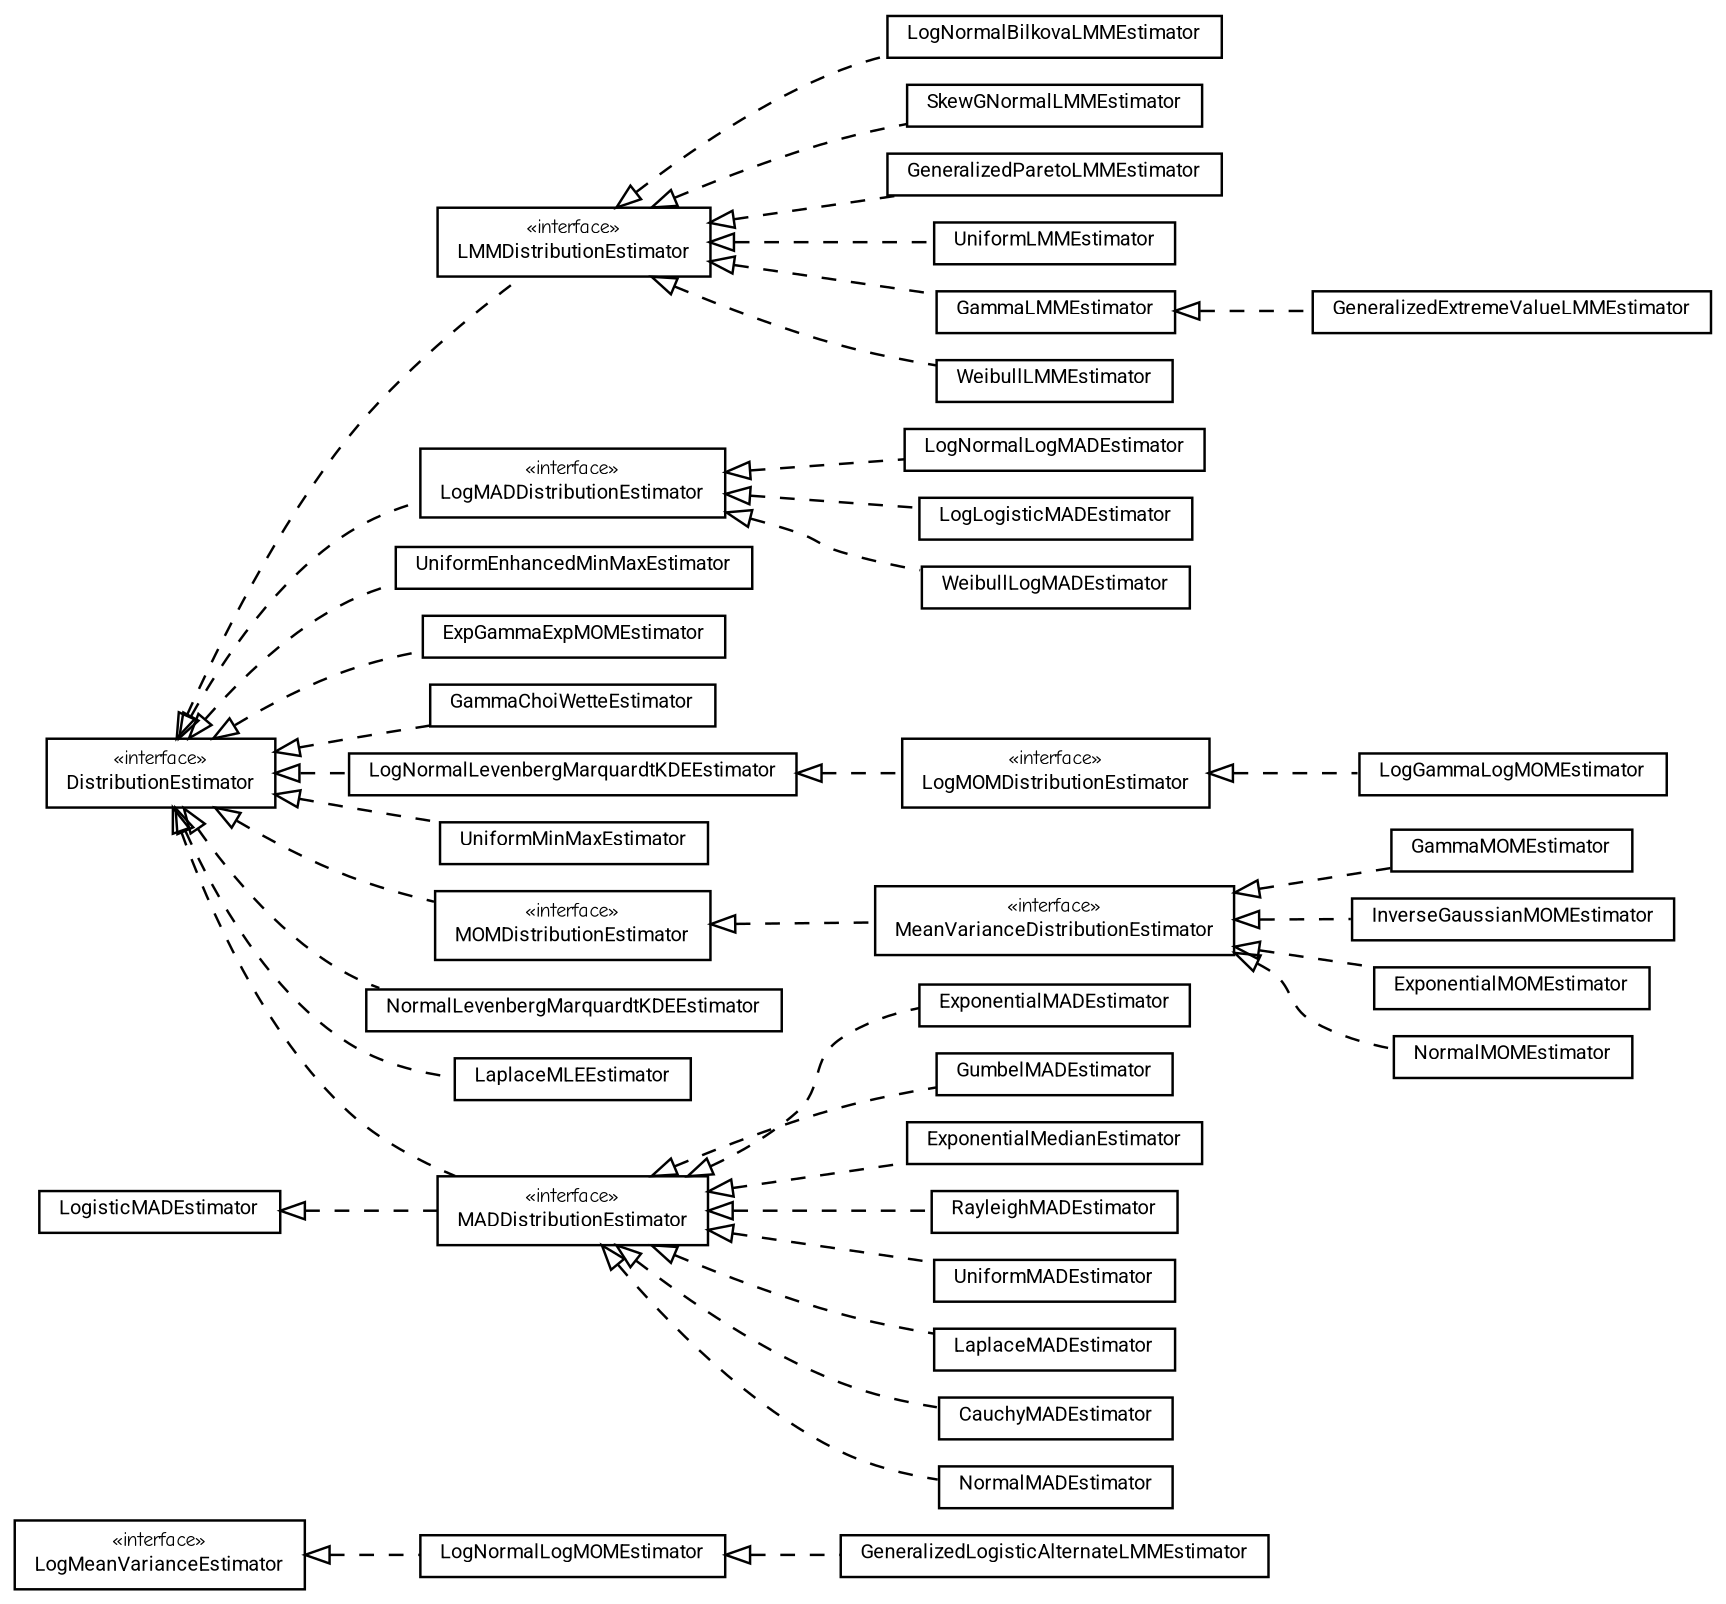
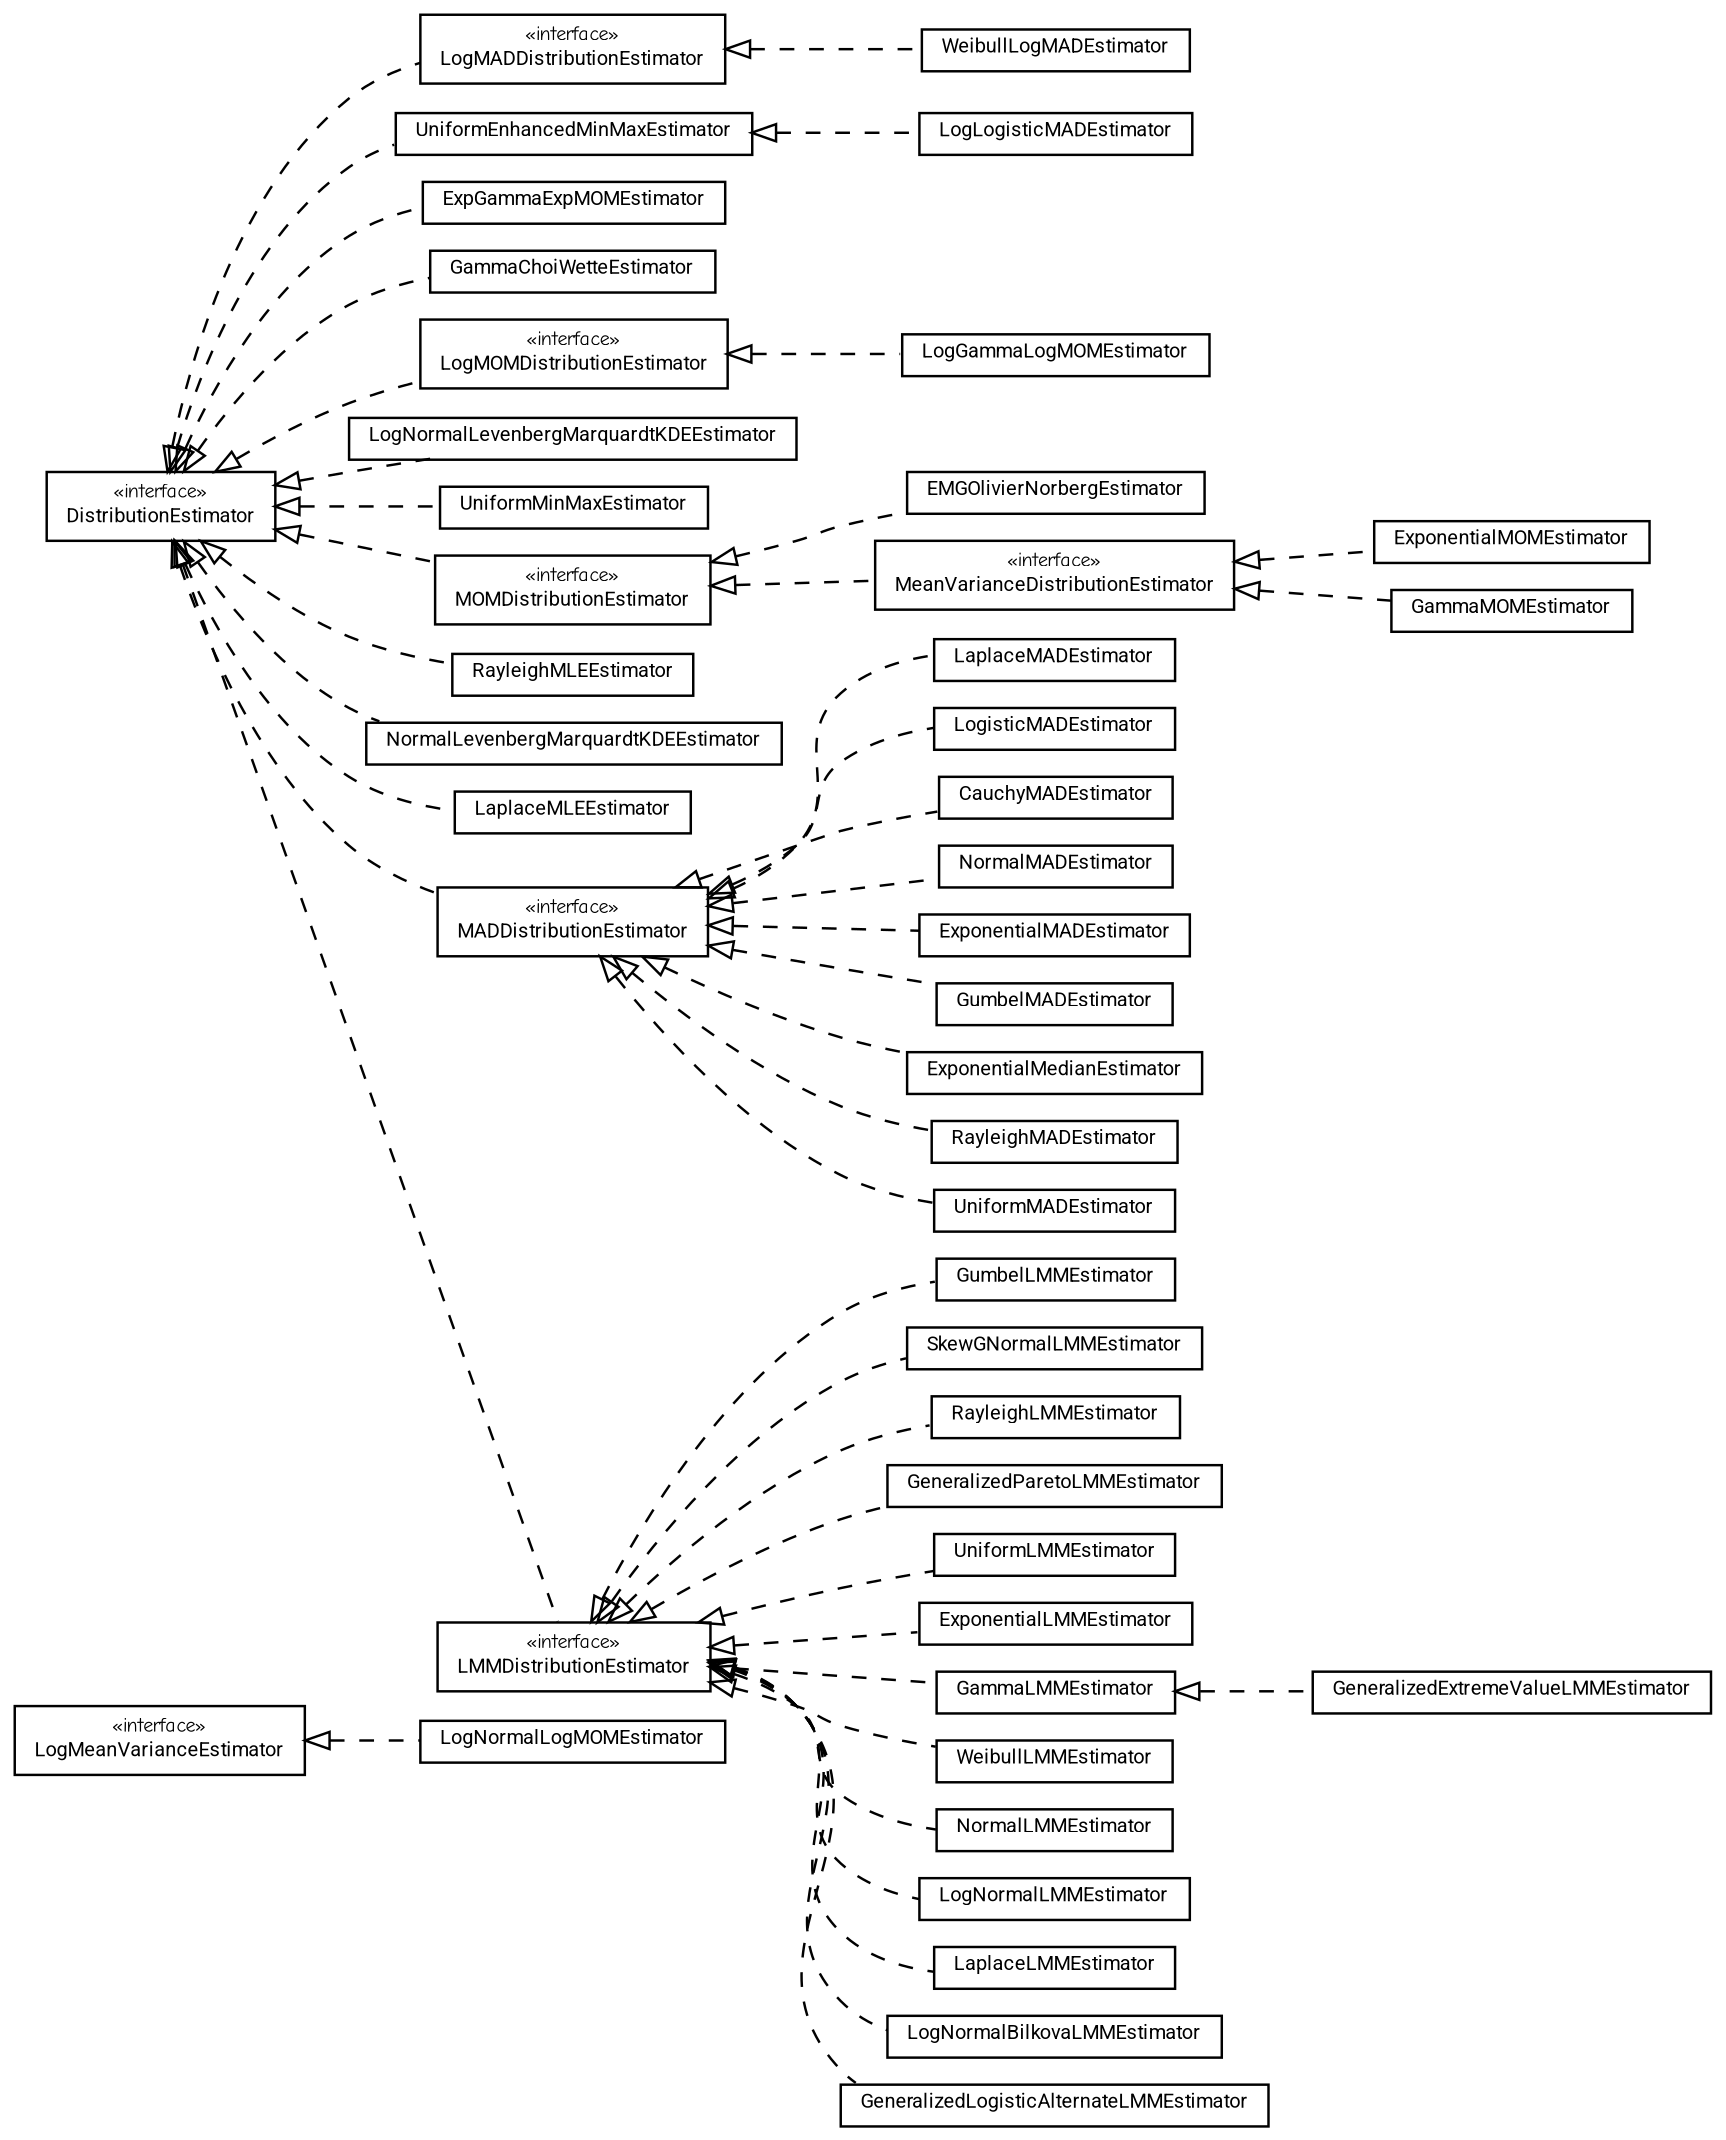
(1055, 449) -> none
none -> (1055, 492)
(834, 502) -> (847, 133)
none -> (573, 674)
(861, 773) -> (325, 413)
(1512, 918) -> none
(1512, 1056) -> none
(371, 1211) -> (834, 768)
none -> (1055, 1278)
none -> (1055, 1416)
(796, 1555) -> (802, 1980)
none -> (1055, 1622)
none -> (1055, 1829)
none -> (1055, 1898)
none -> (1055, 1967)
